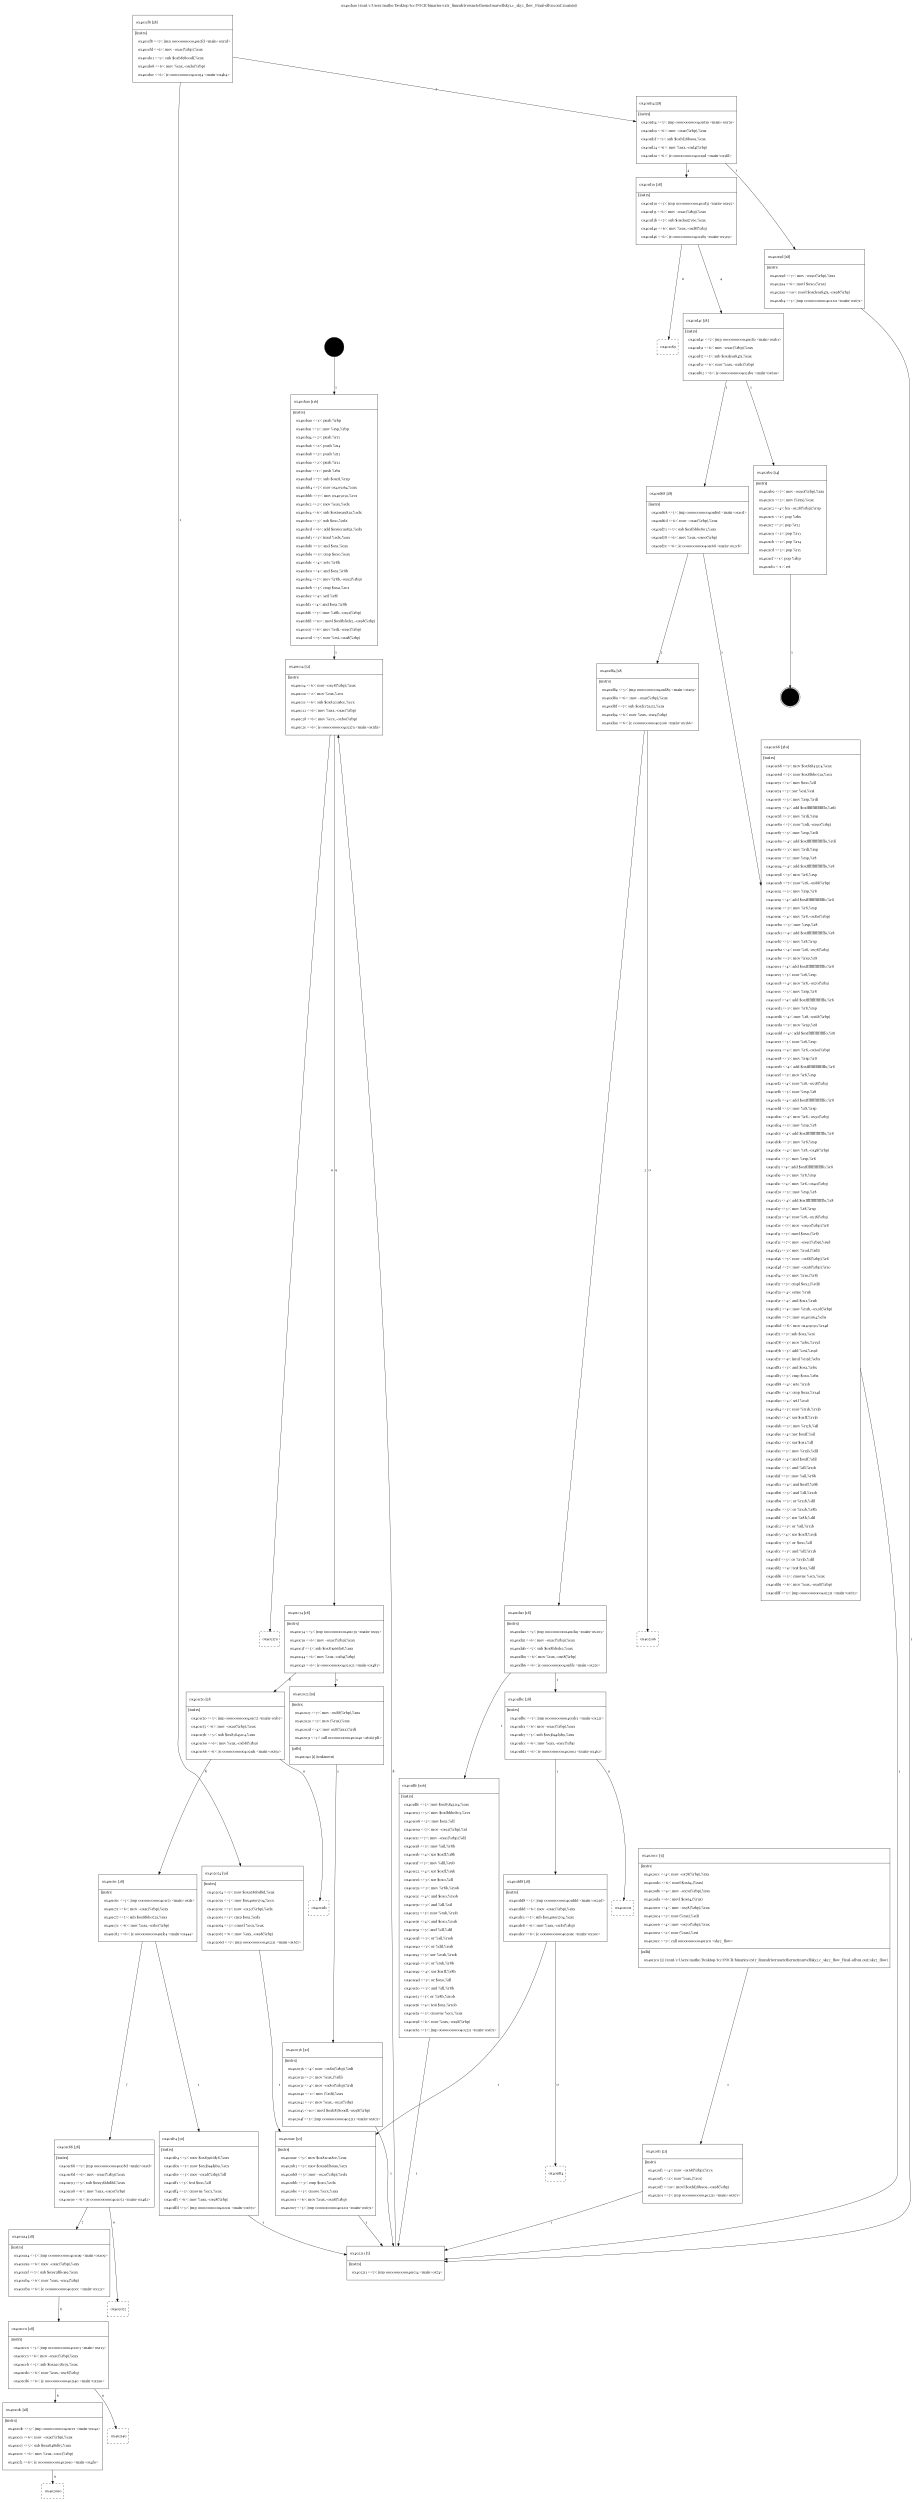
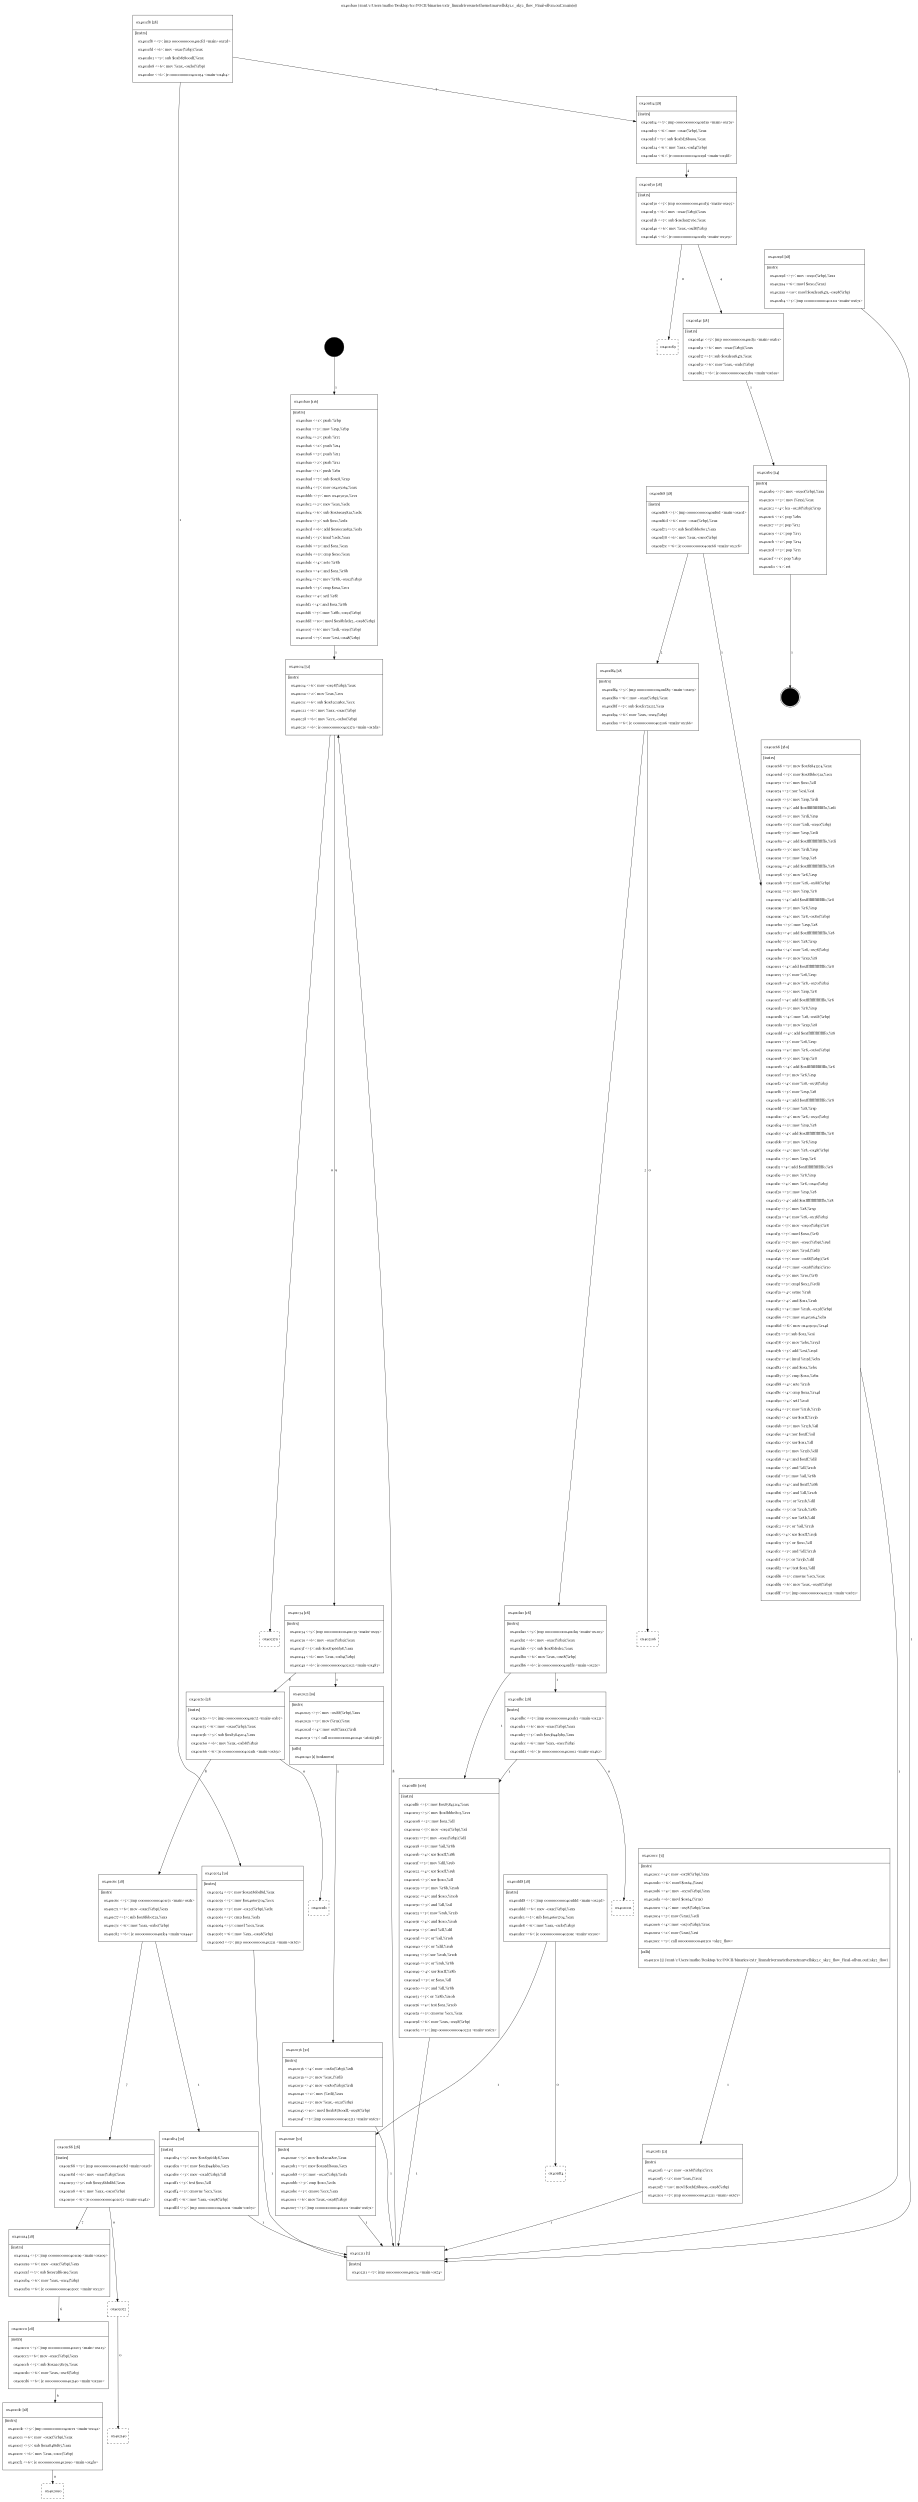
(762, 204) -> none
(716, 432) -> none
(555, 1816) -> (508, 1769)
(271, 2040) -> (261, 2126)
(107, 2406) -> (118, 2371)
